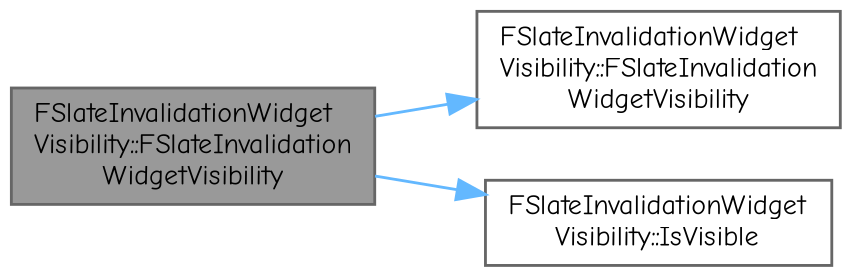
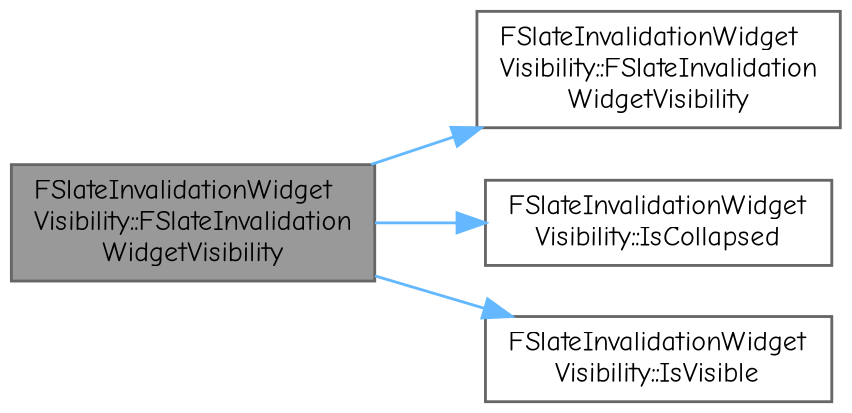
none -> (659, 223)
